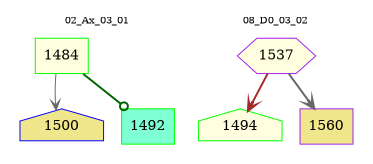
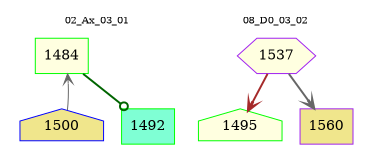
(55, 87) -> (68, 97)
(240, 126) -> (240, 126)
